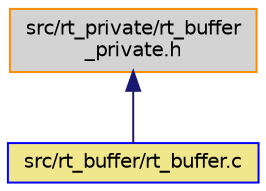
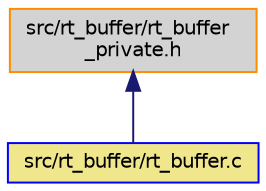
(133, 40) -> (133, 40)
